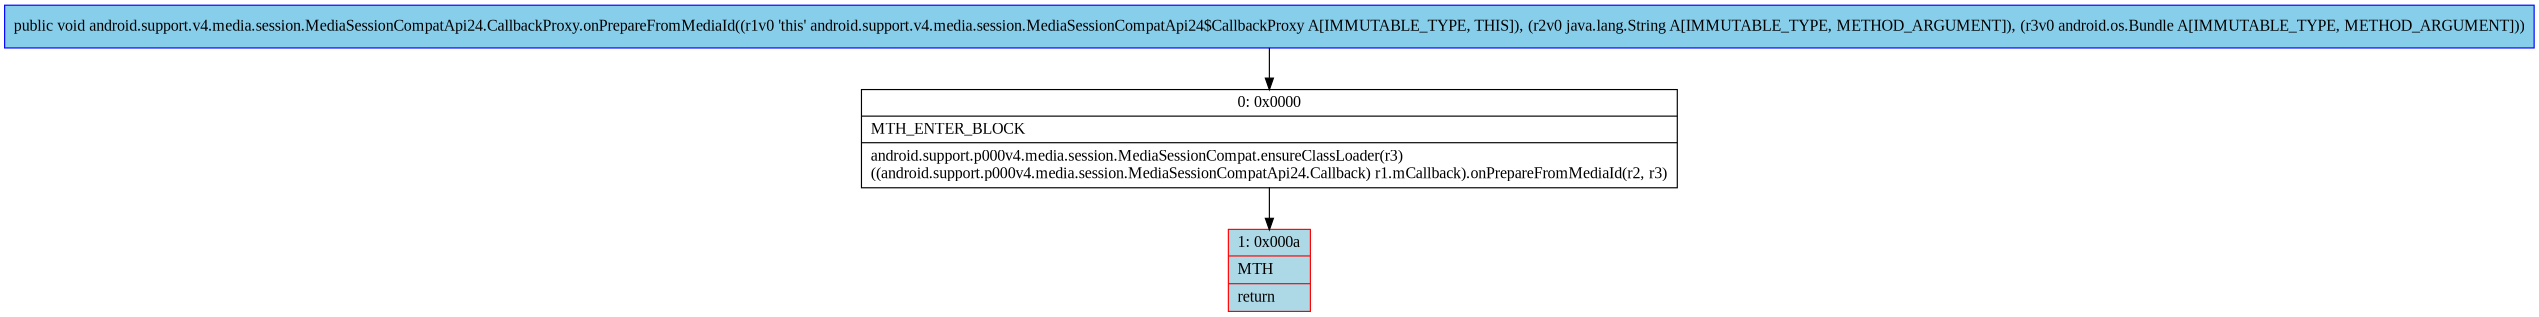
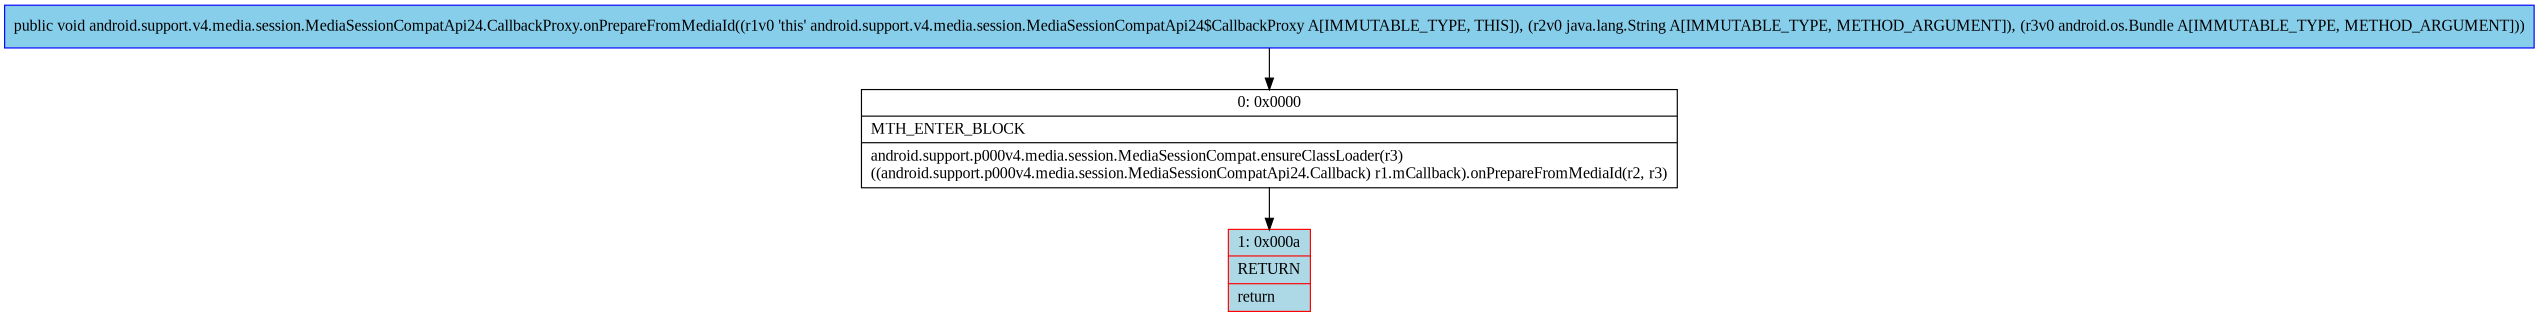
(1256, 269) -> (1269, 269)
